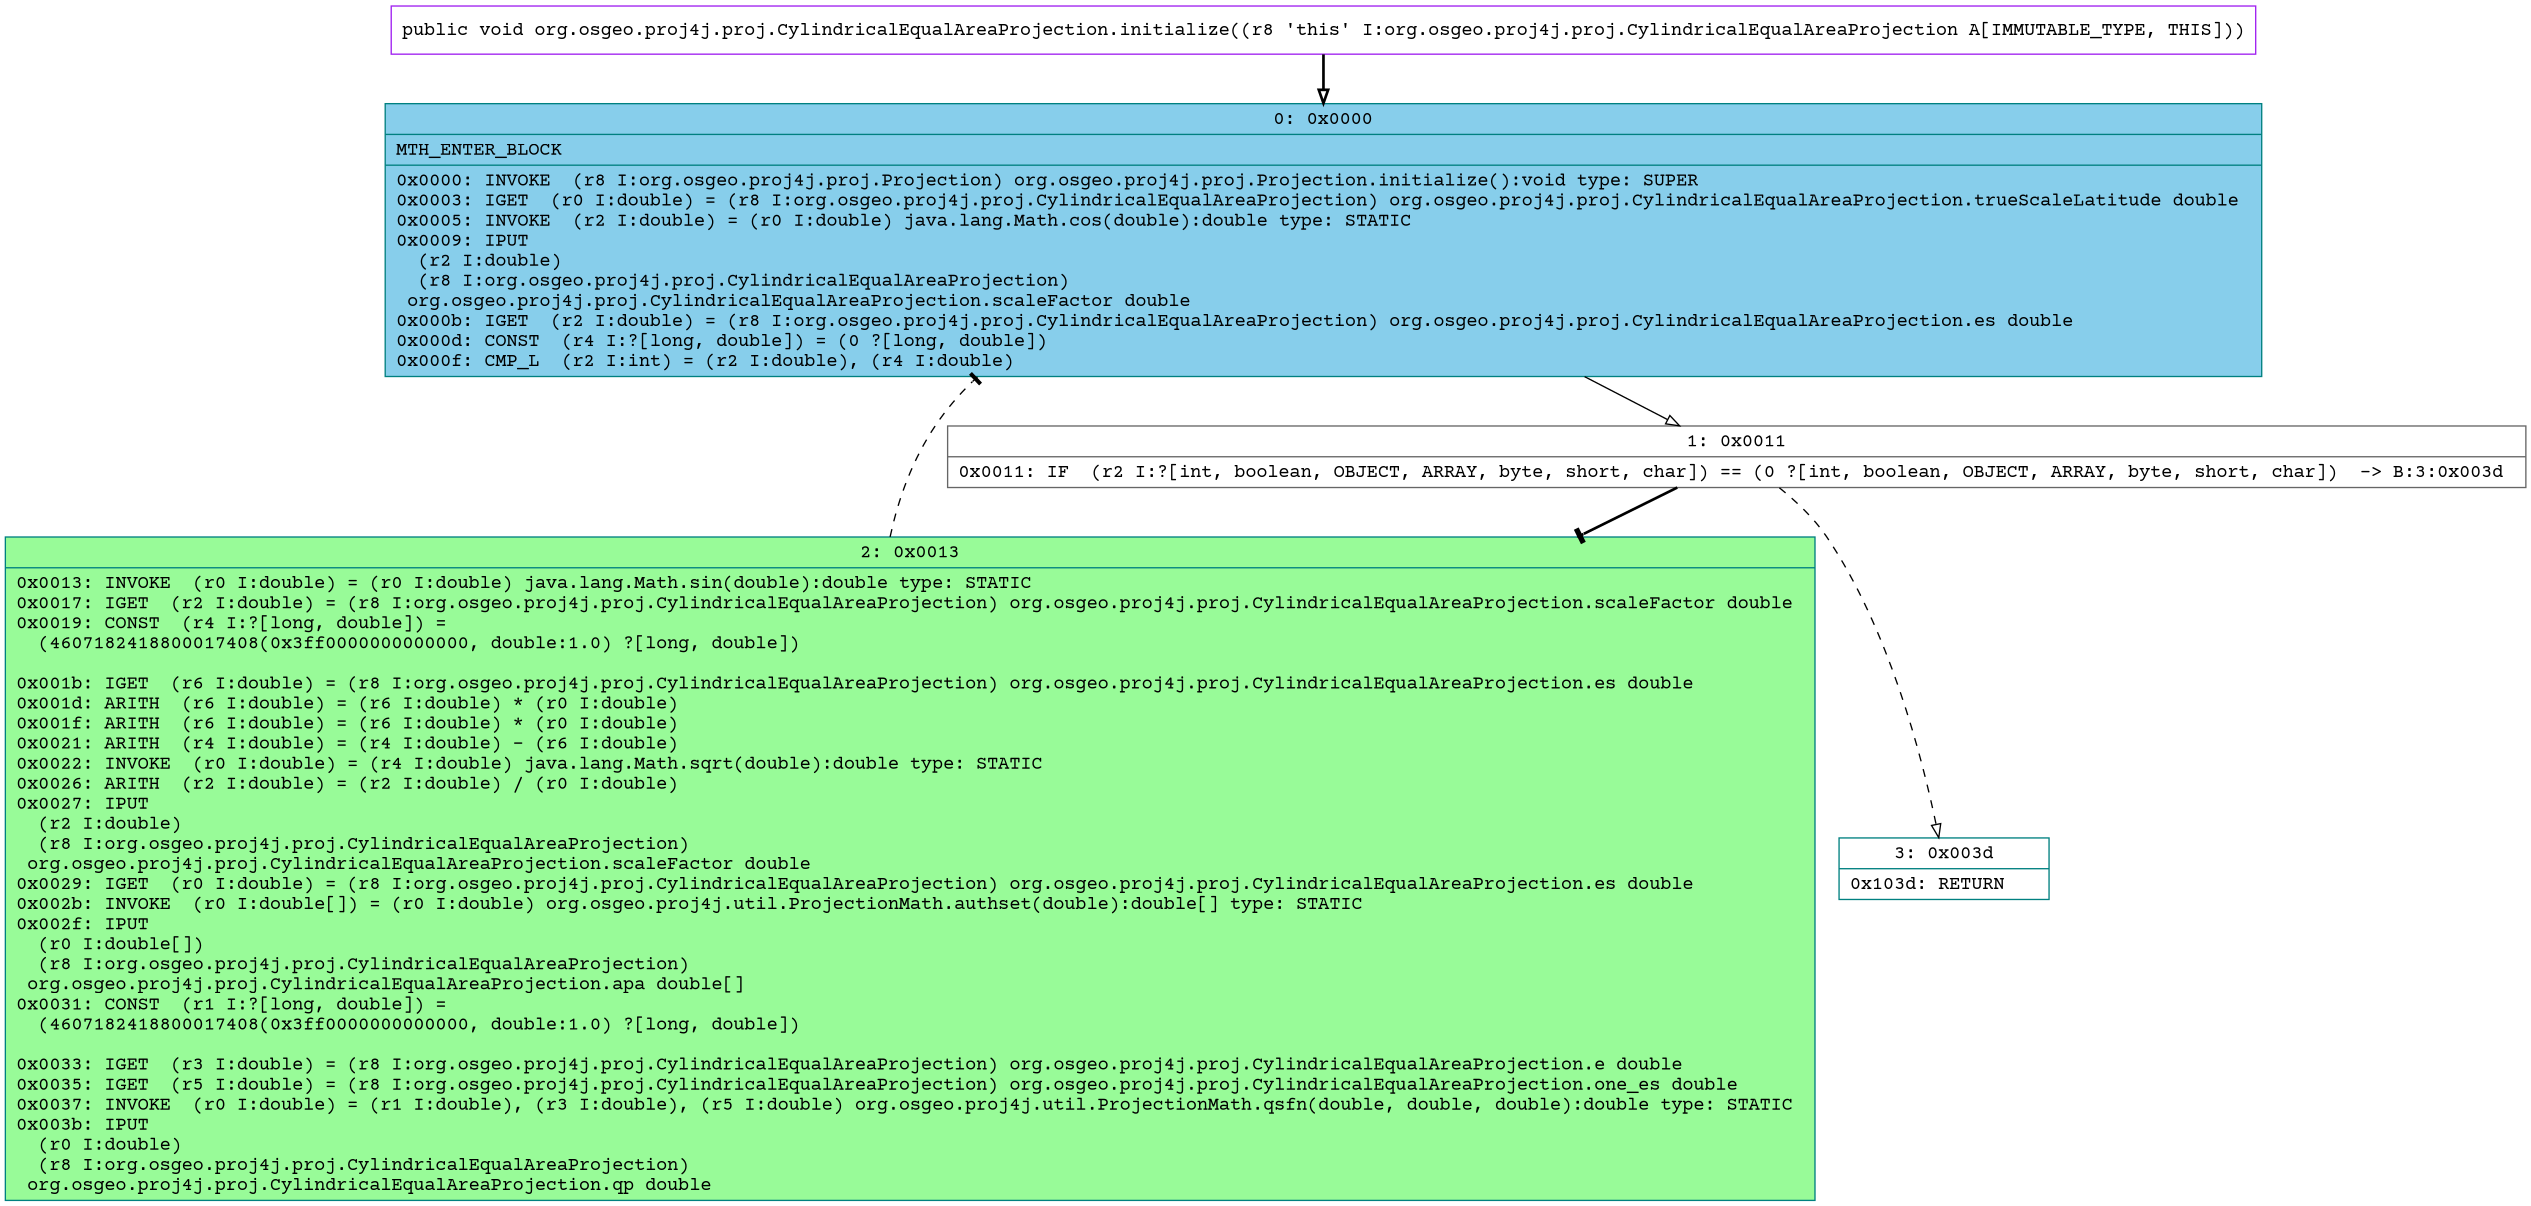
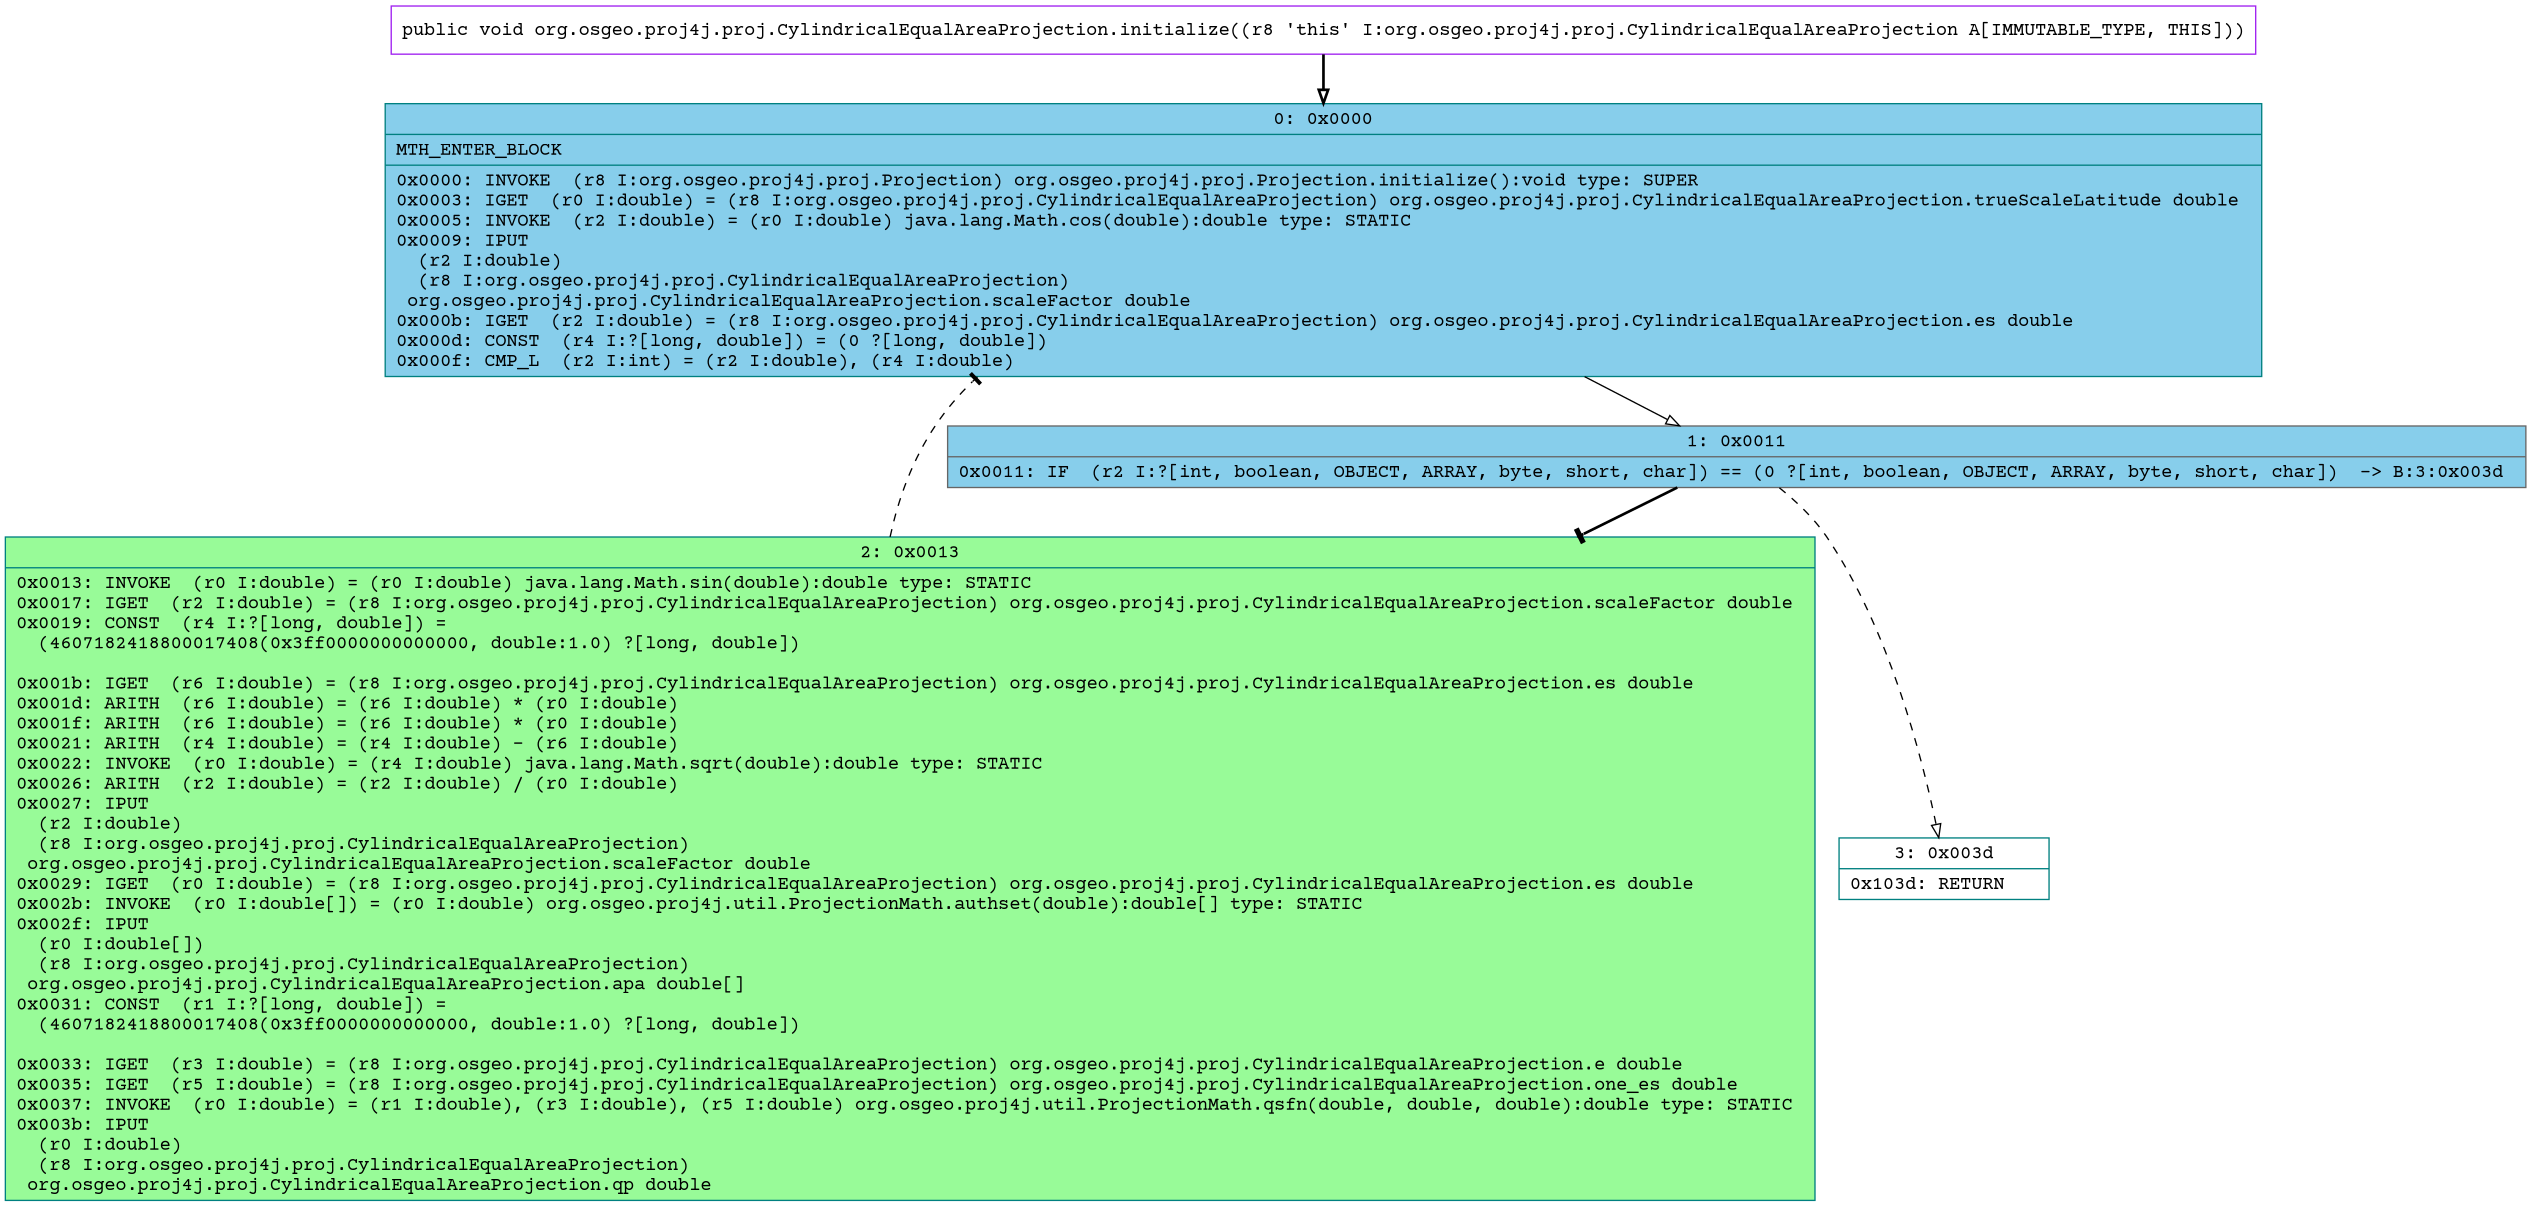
(1737, 457) -> (1737, 457)
